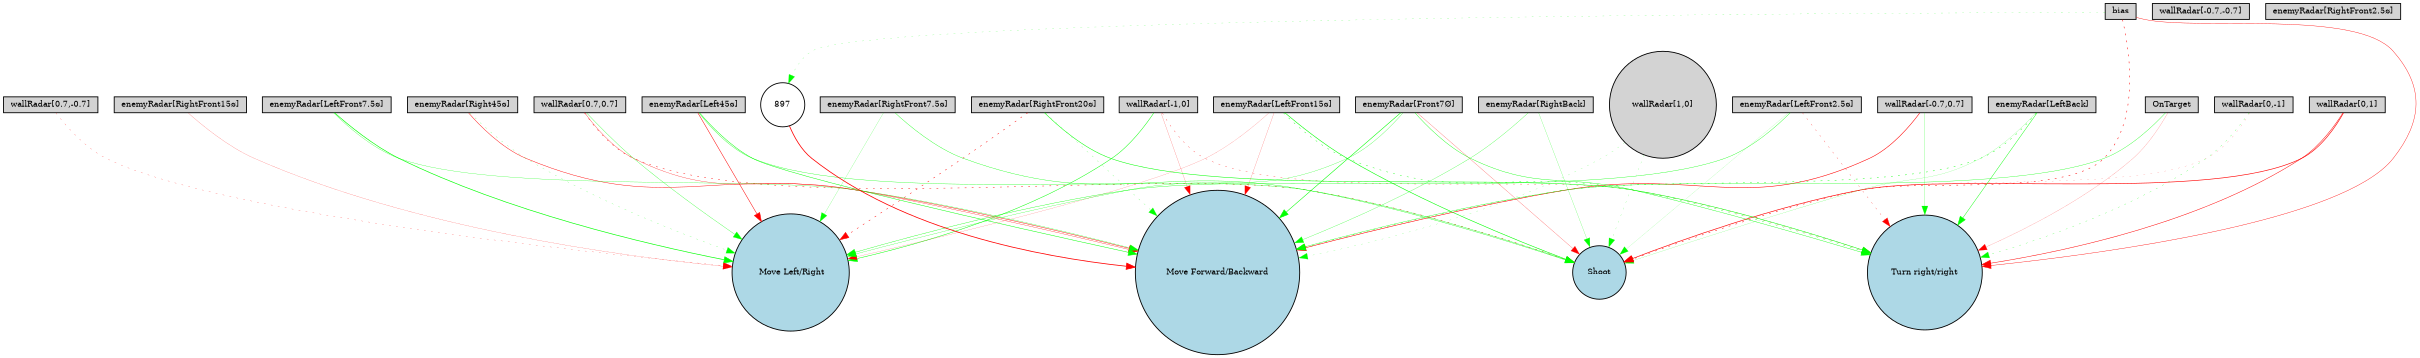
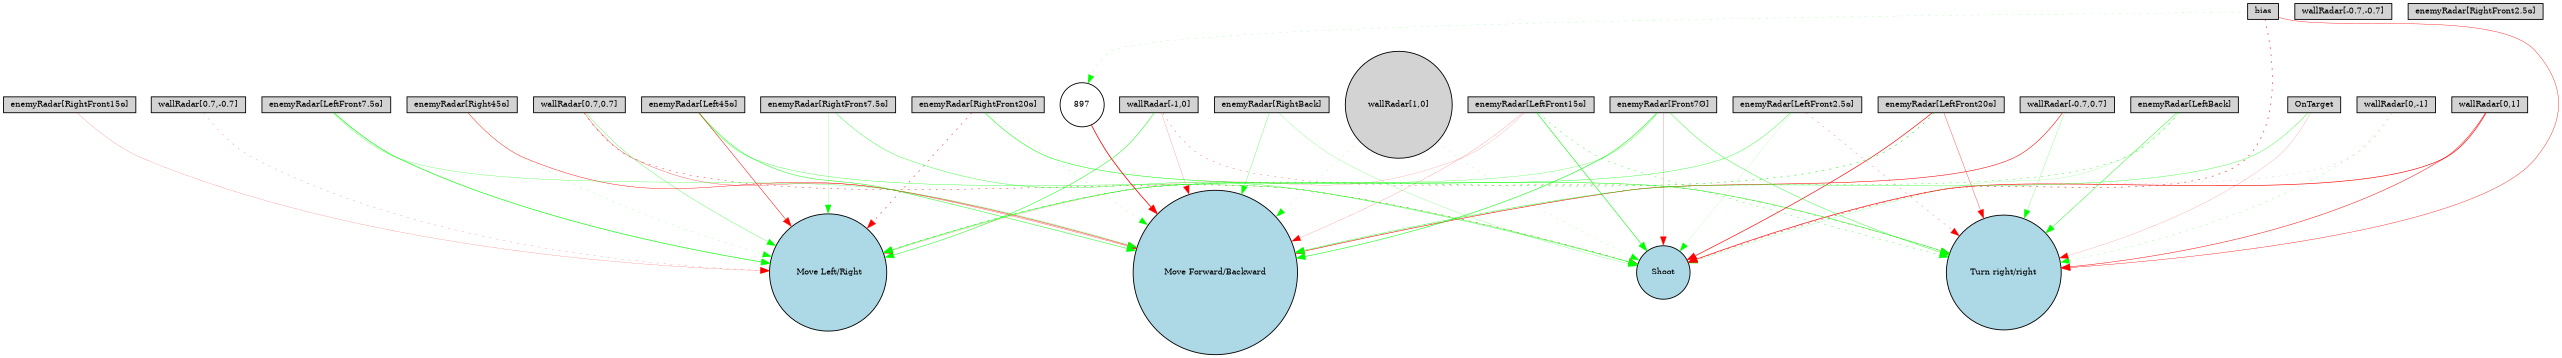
none -> (1941, 105)
